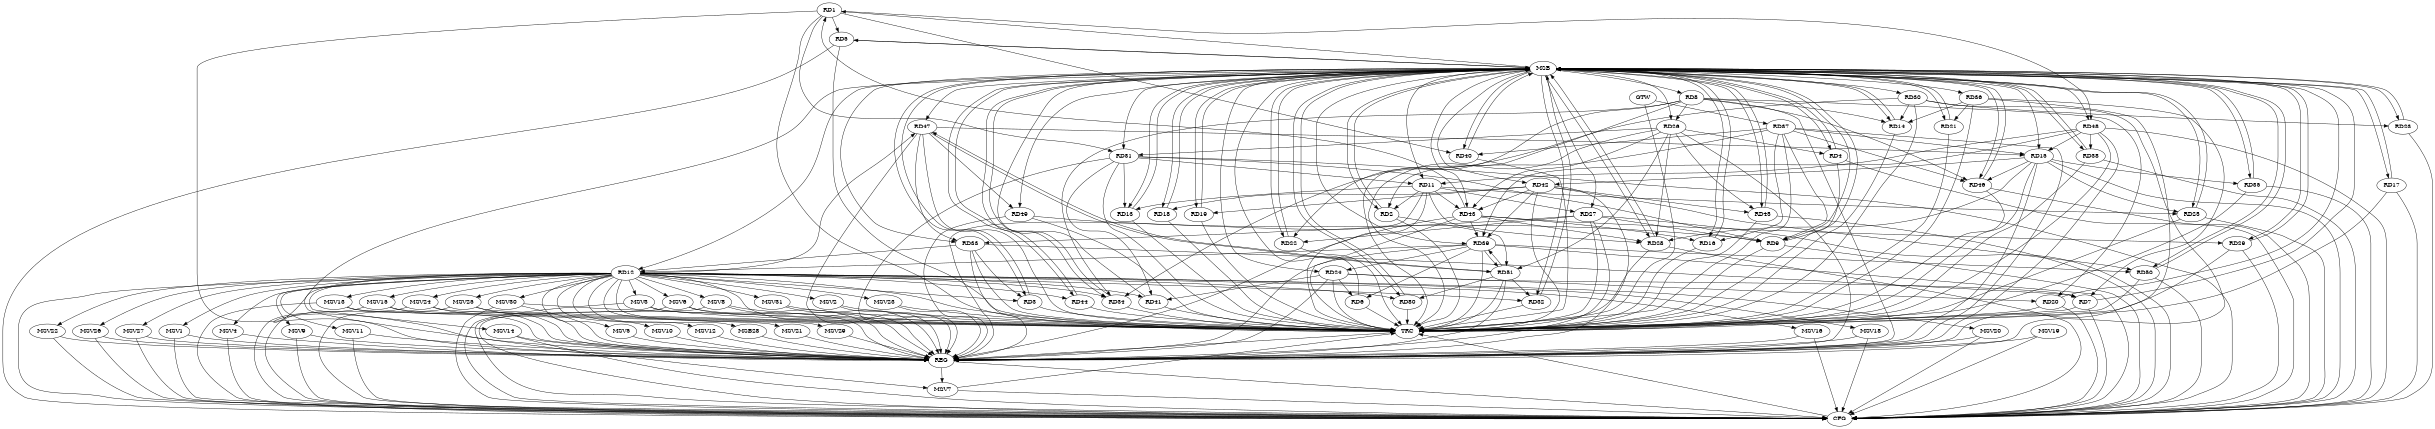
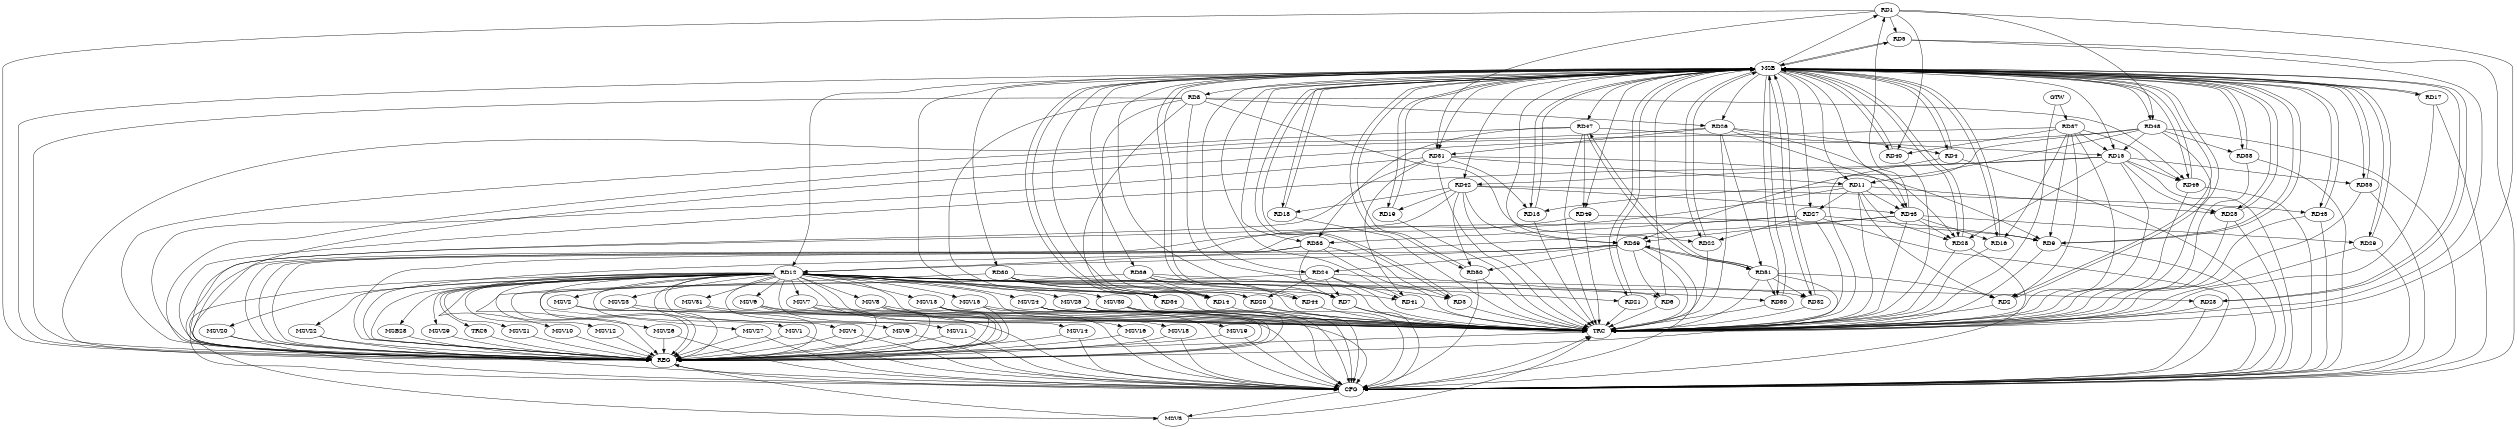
(995, 106) -> none
(1704, 169) -> none
(1488, 233) -> (1885, 279)
(803, 253) -> (1006, 323)
none -> (1907, 328)
(621, 331) -> (479, 331)
(942, 373) -> (931, 351)
(1043, 411) -> (1265, 404)
